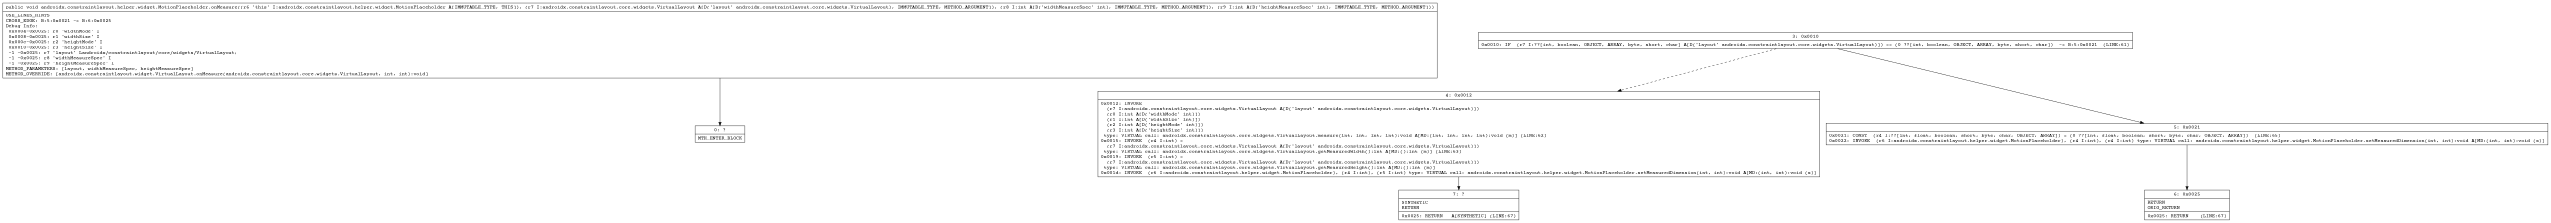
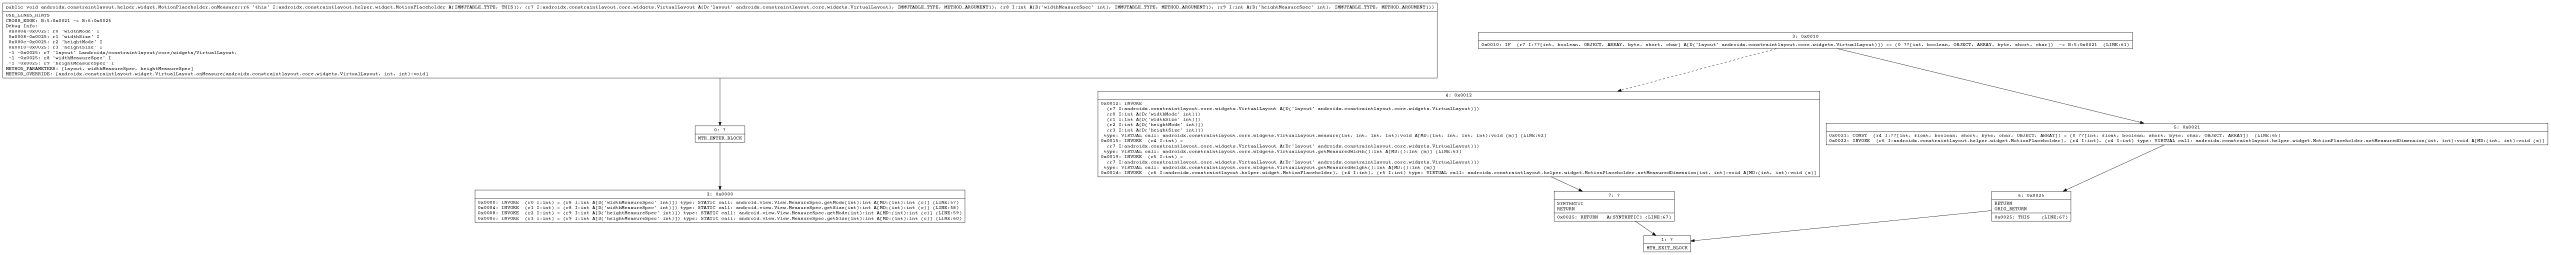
none -> (720, 206)
(2187, 216) -> (2031, 217)
none -> (1667, 244)
